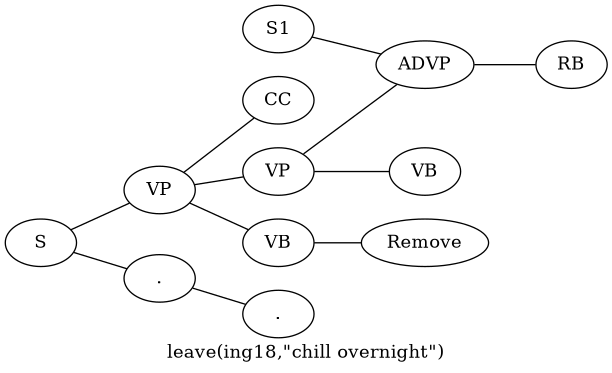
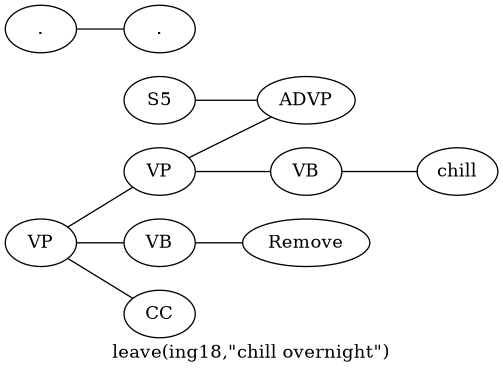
(278, 29) -> (160, 100)
(572, 65) -> none
none -> (458, 172)
(41, 243) -> none
